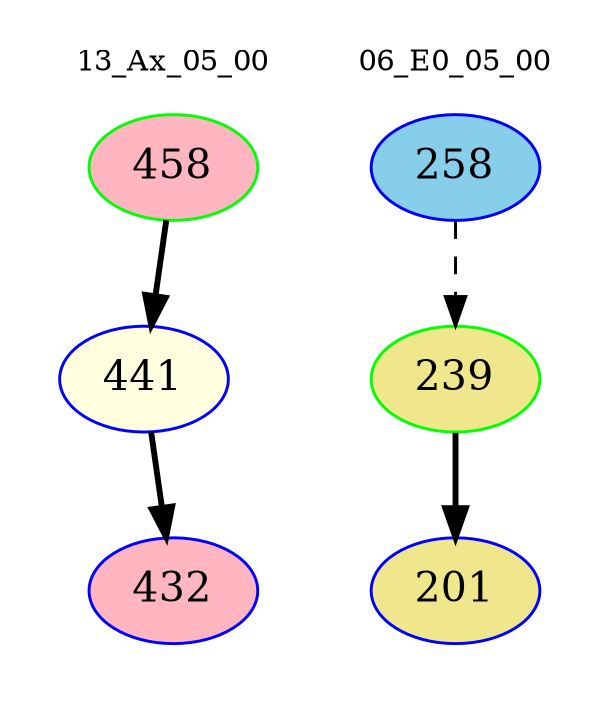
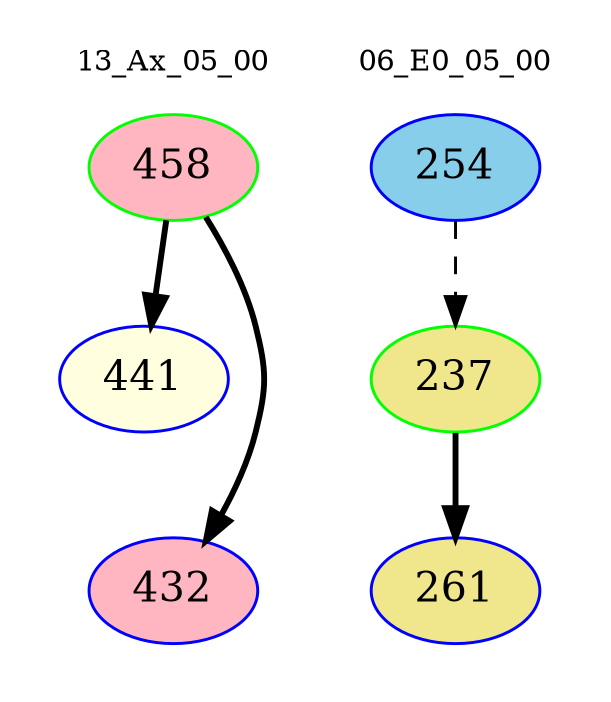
(456, 168) -> (456, 168)
(456, 379) -> (456, 379)
(157, 470) -> (263, 364)
(456, 591) -> (456, 591)
